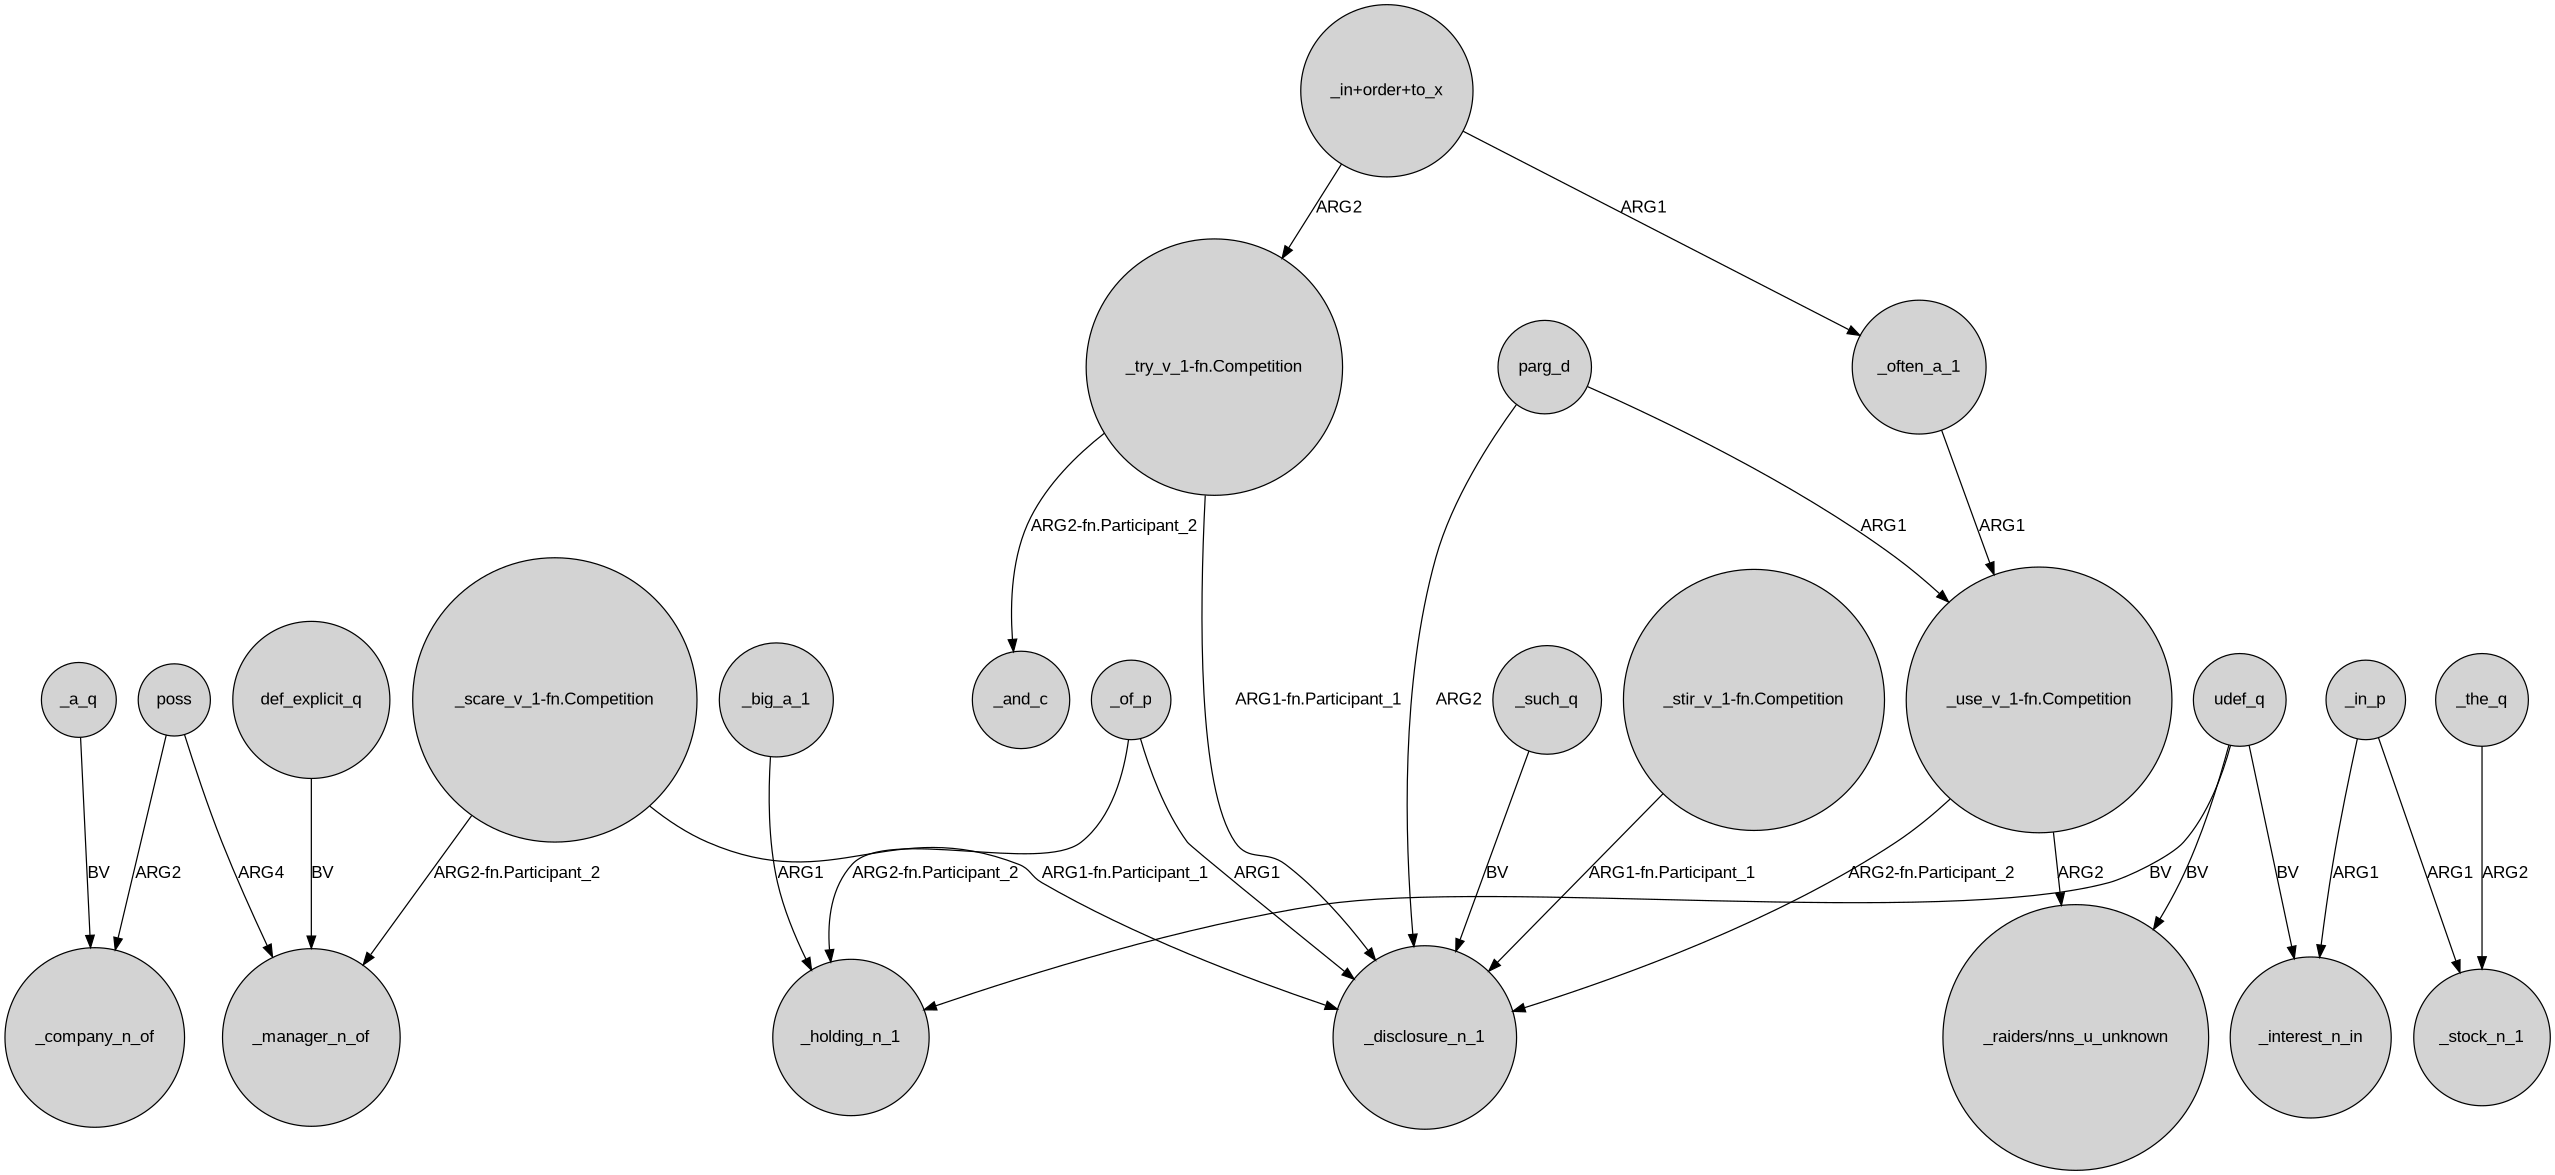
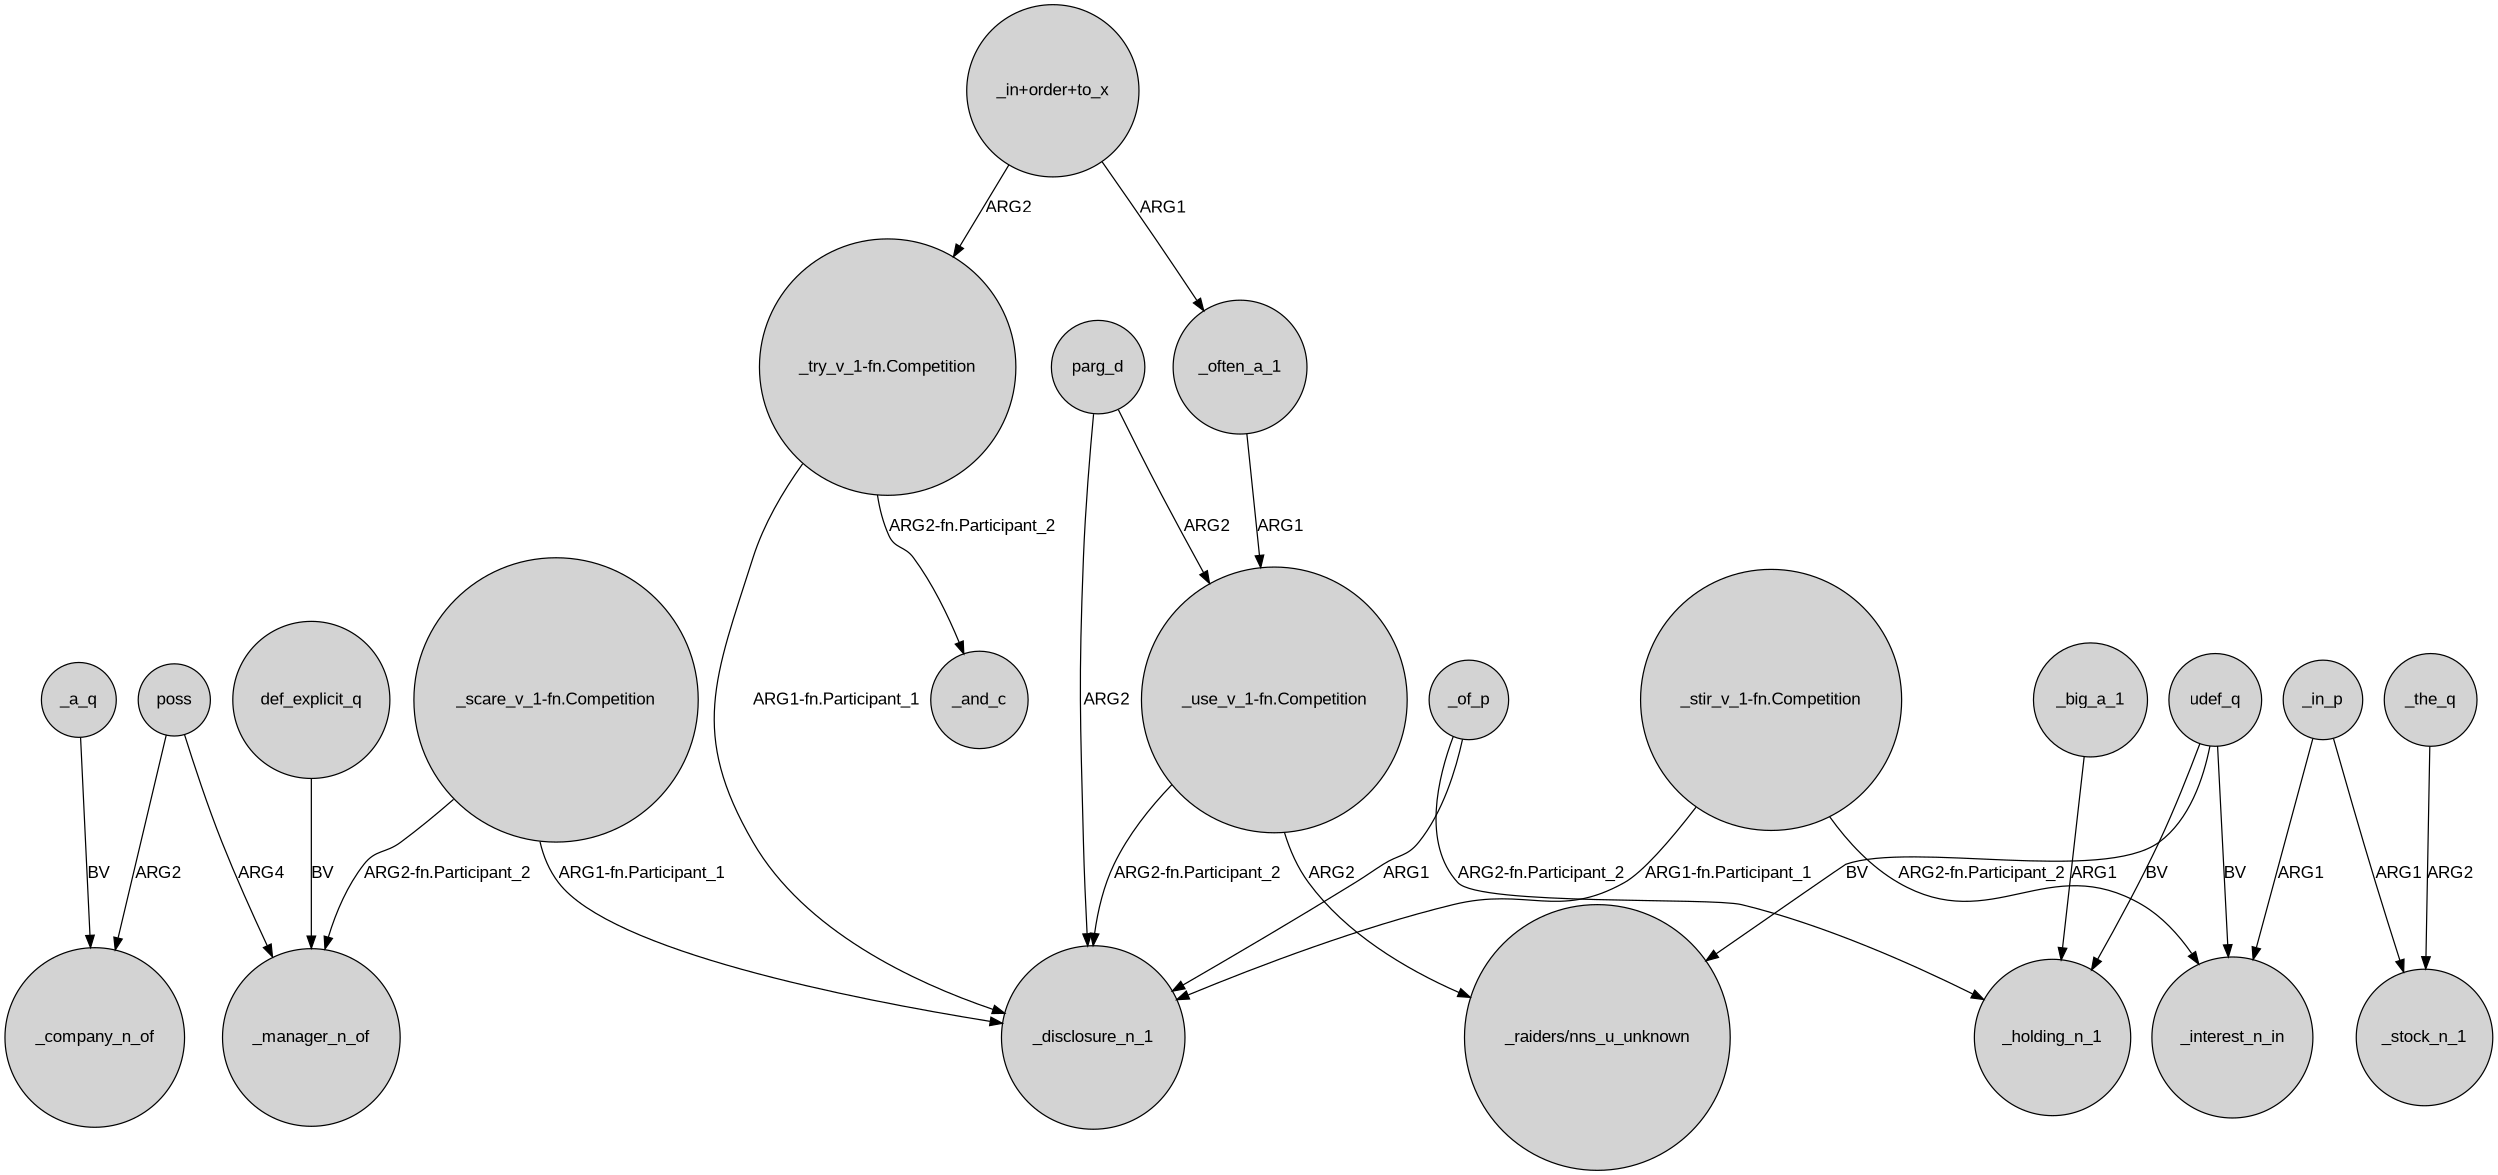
(1884, 526) -> (1207, 526)
(1547, 700) -> none
none -> (2008, 896)
